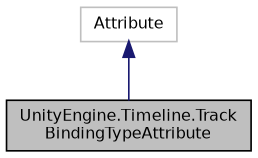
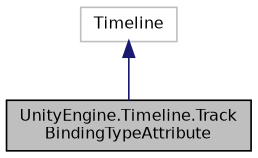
(129, 24) -> (129, 24)
